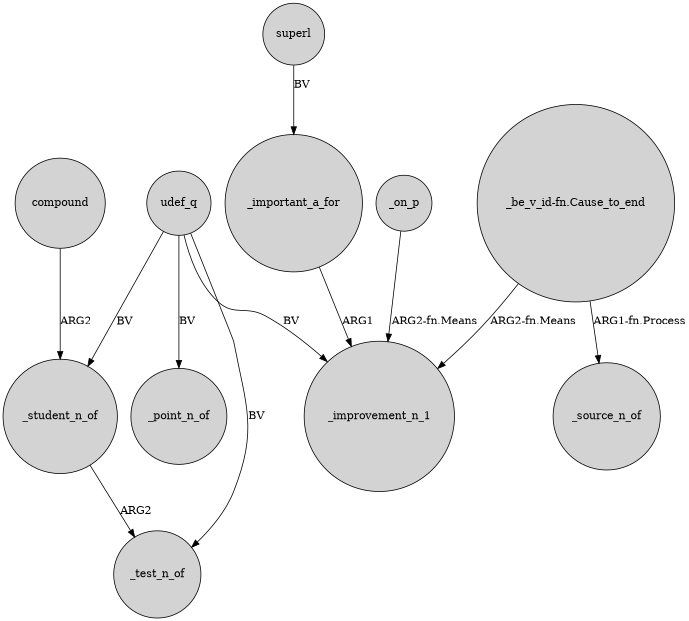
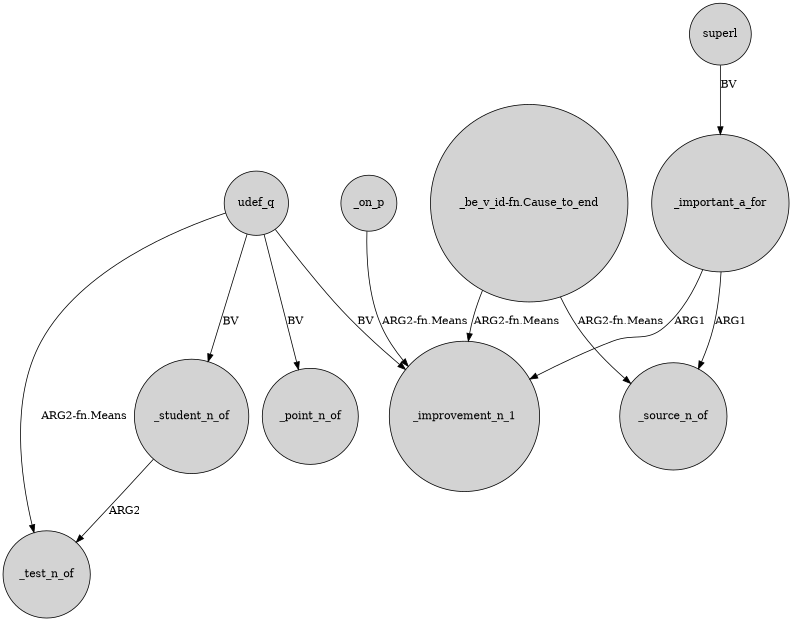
(60, 203) -> none
none -> (716, 318)
(640, 322) -> (621, 322)
(256, 416) -> (84, 416)
